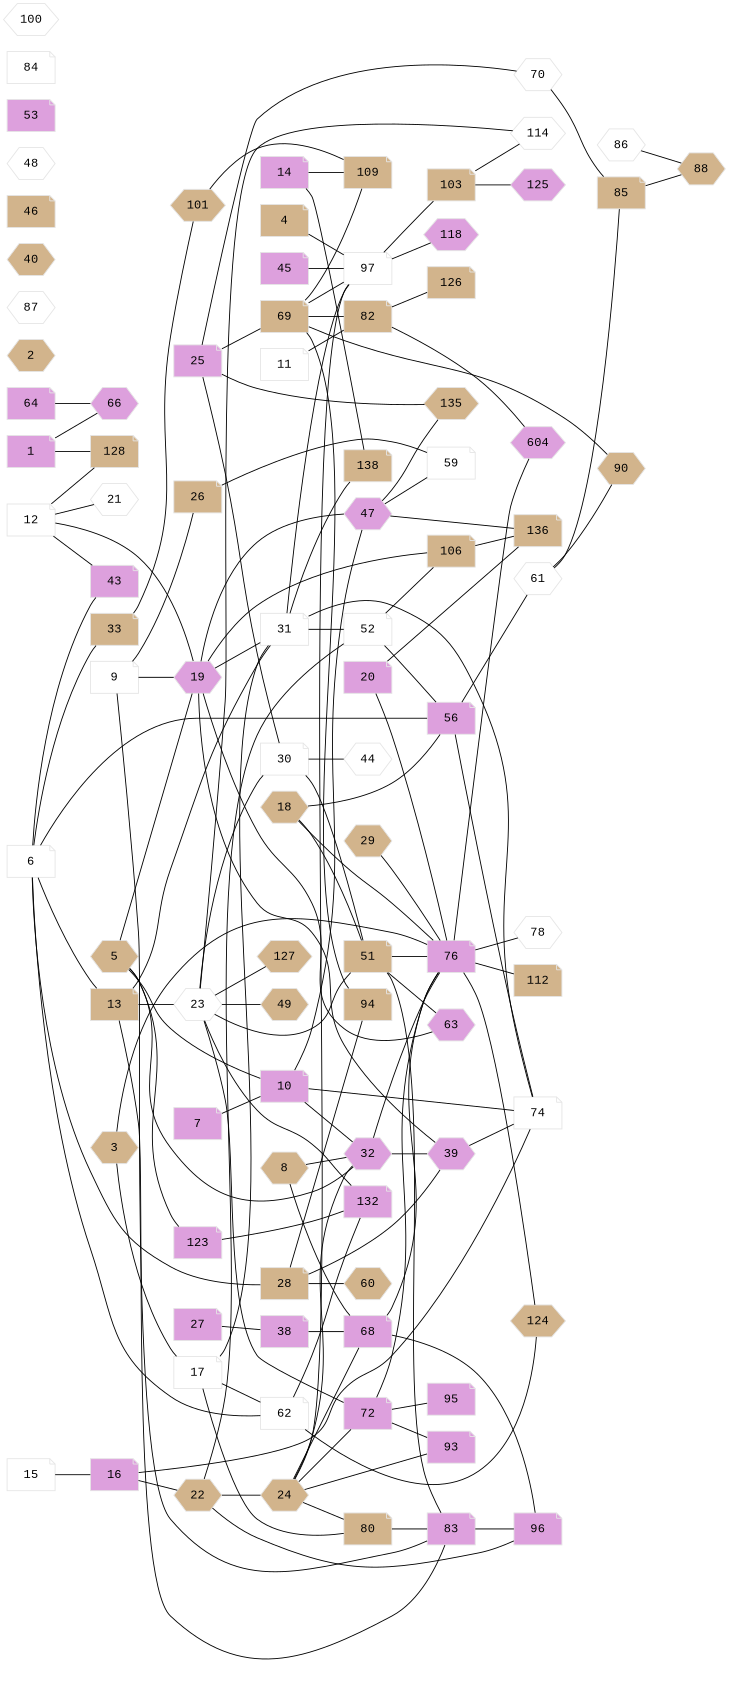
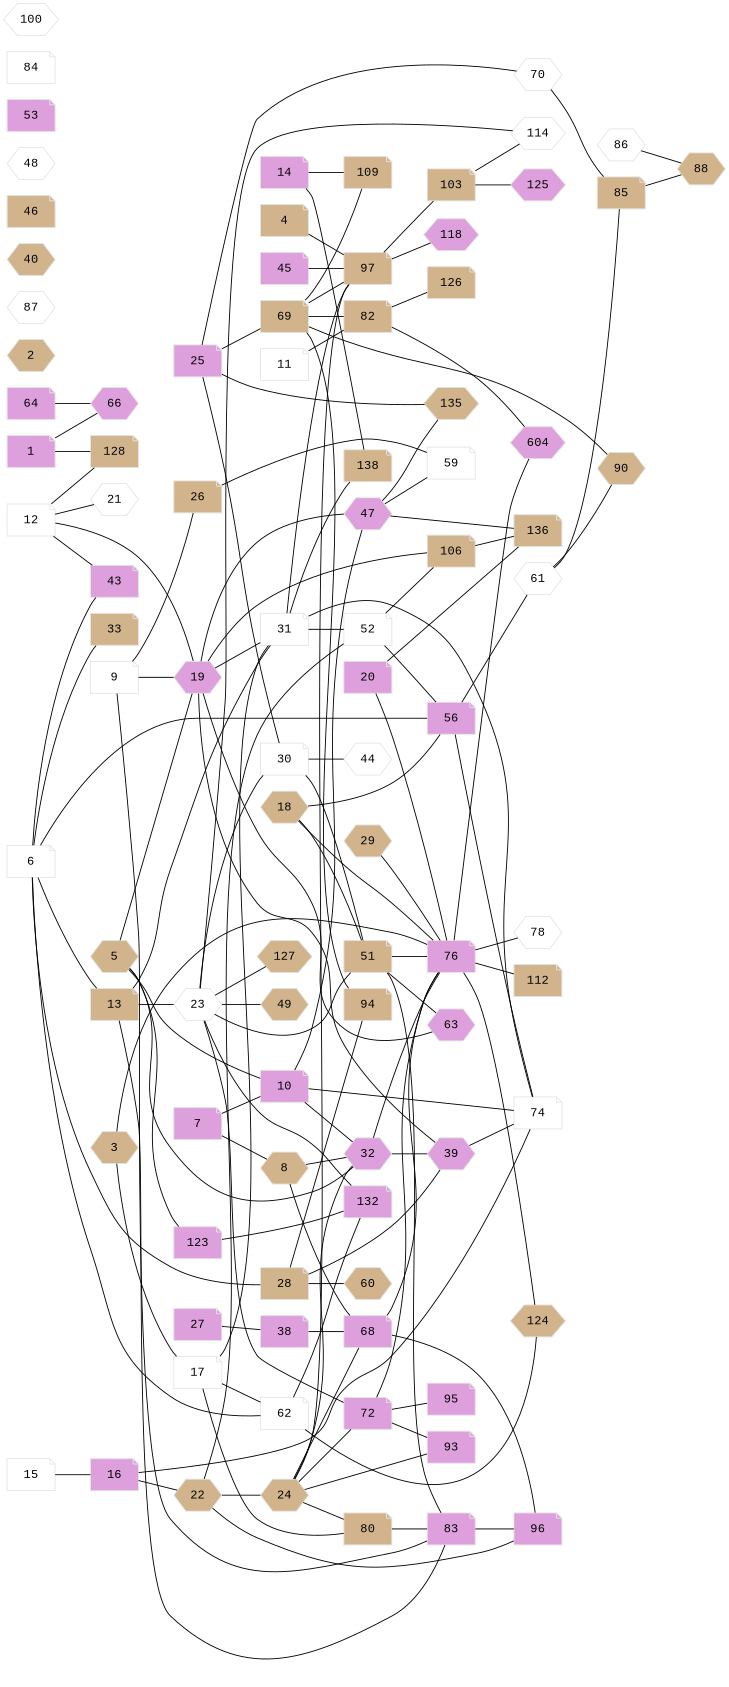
(198, 205) -> none
(368, 268) -> (368, 268)
none -> (244, 1147)
